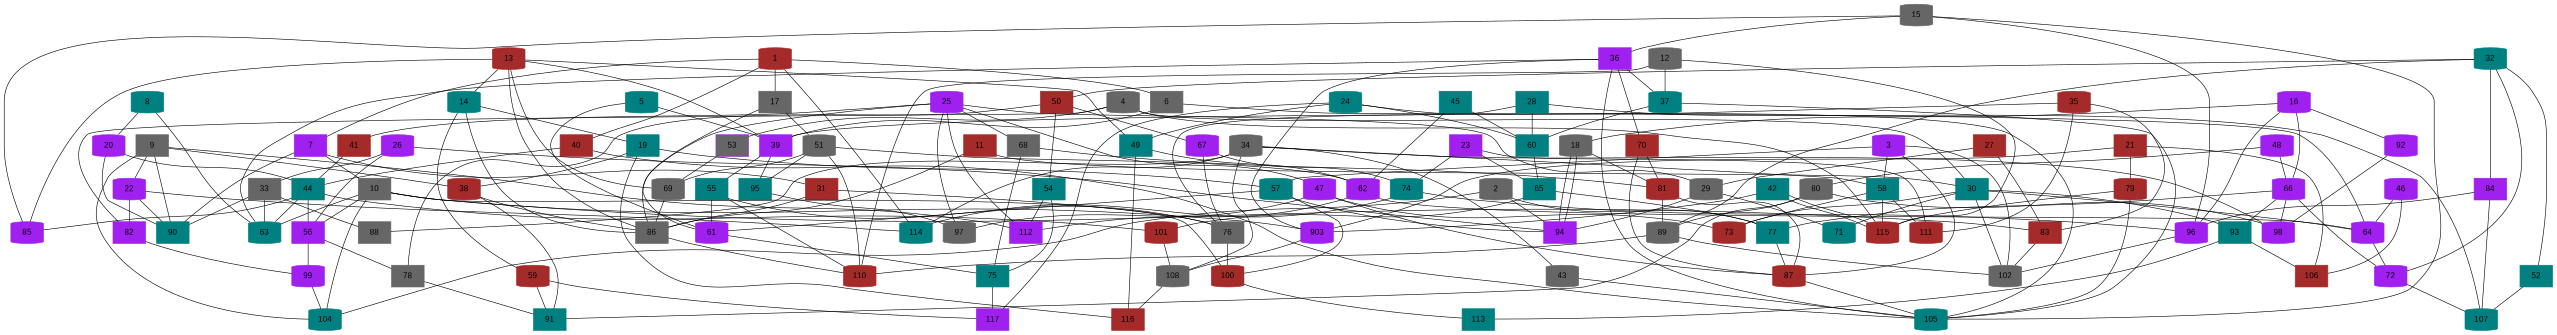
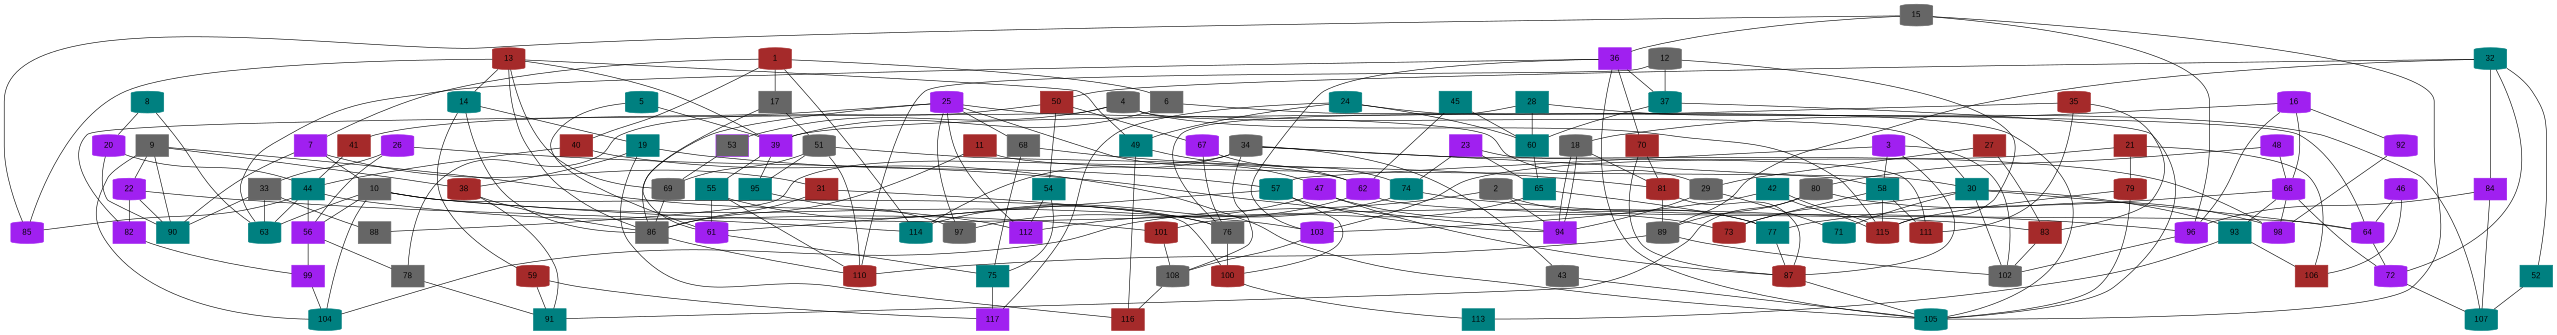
(1317, 233) -> (1317, 233)
(308, 276) -> (308, 276)
